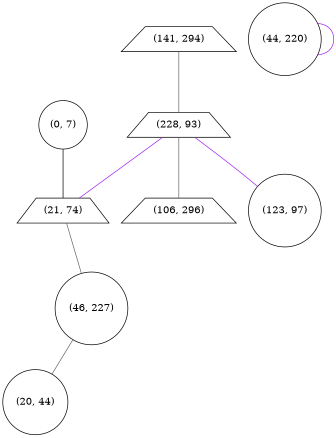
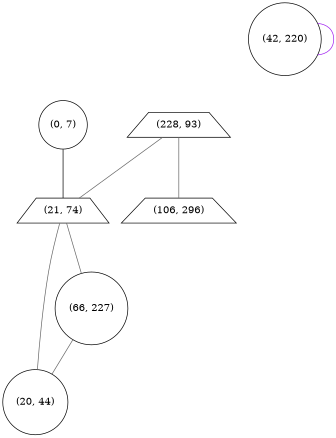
(179, 39) -> none
(285, 39) -> (285, 39)
(121, 168) -> (121, 168)
(285, 211) -> none
none -> (45, 296)
(91, 308) -> (91, 308)
